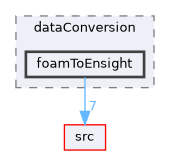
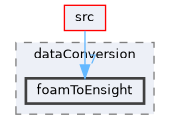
(85, 96) -> (85, 51)
